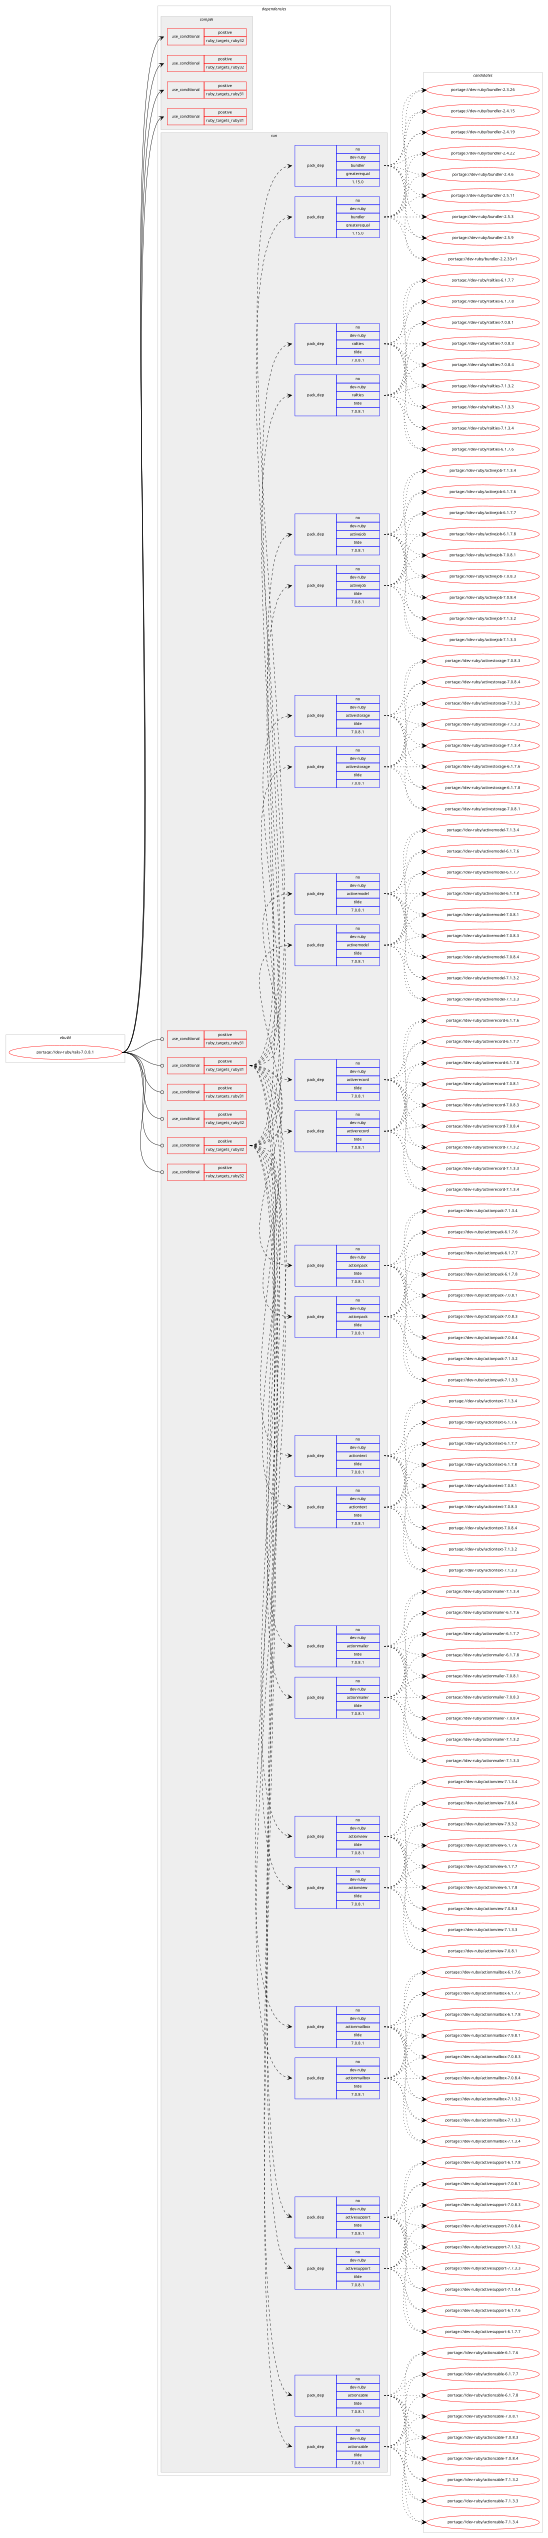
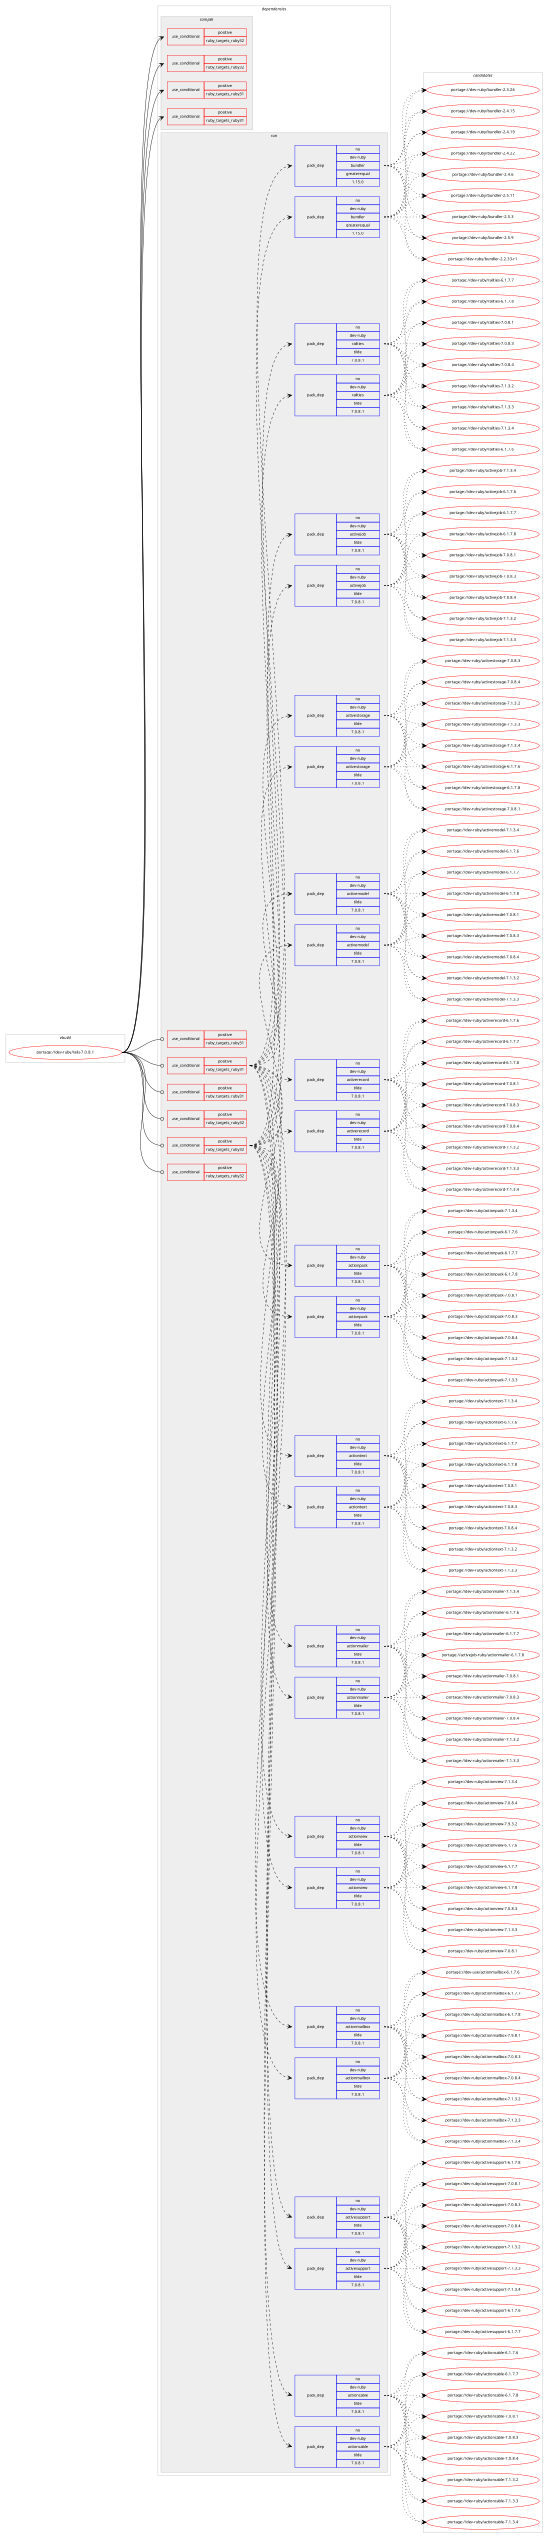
(483, 1655) -> (483, 1655)
(483, 1972) -> (483, 1972)
